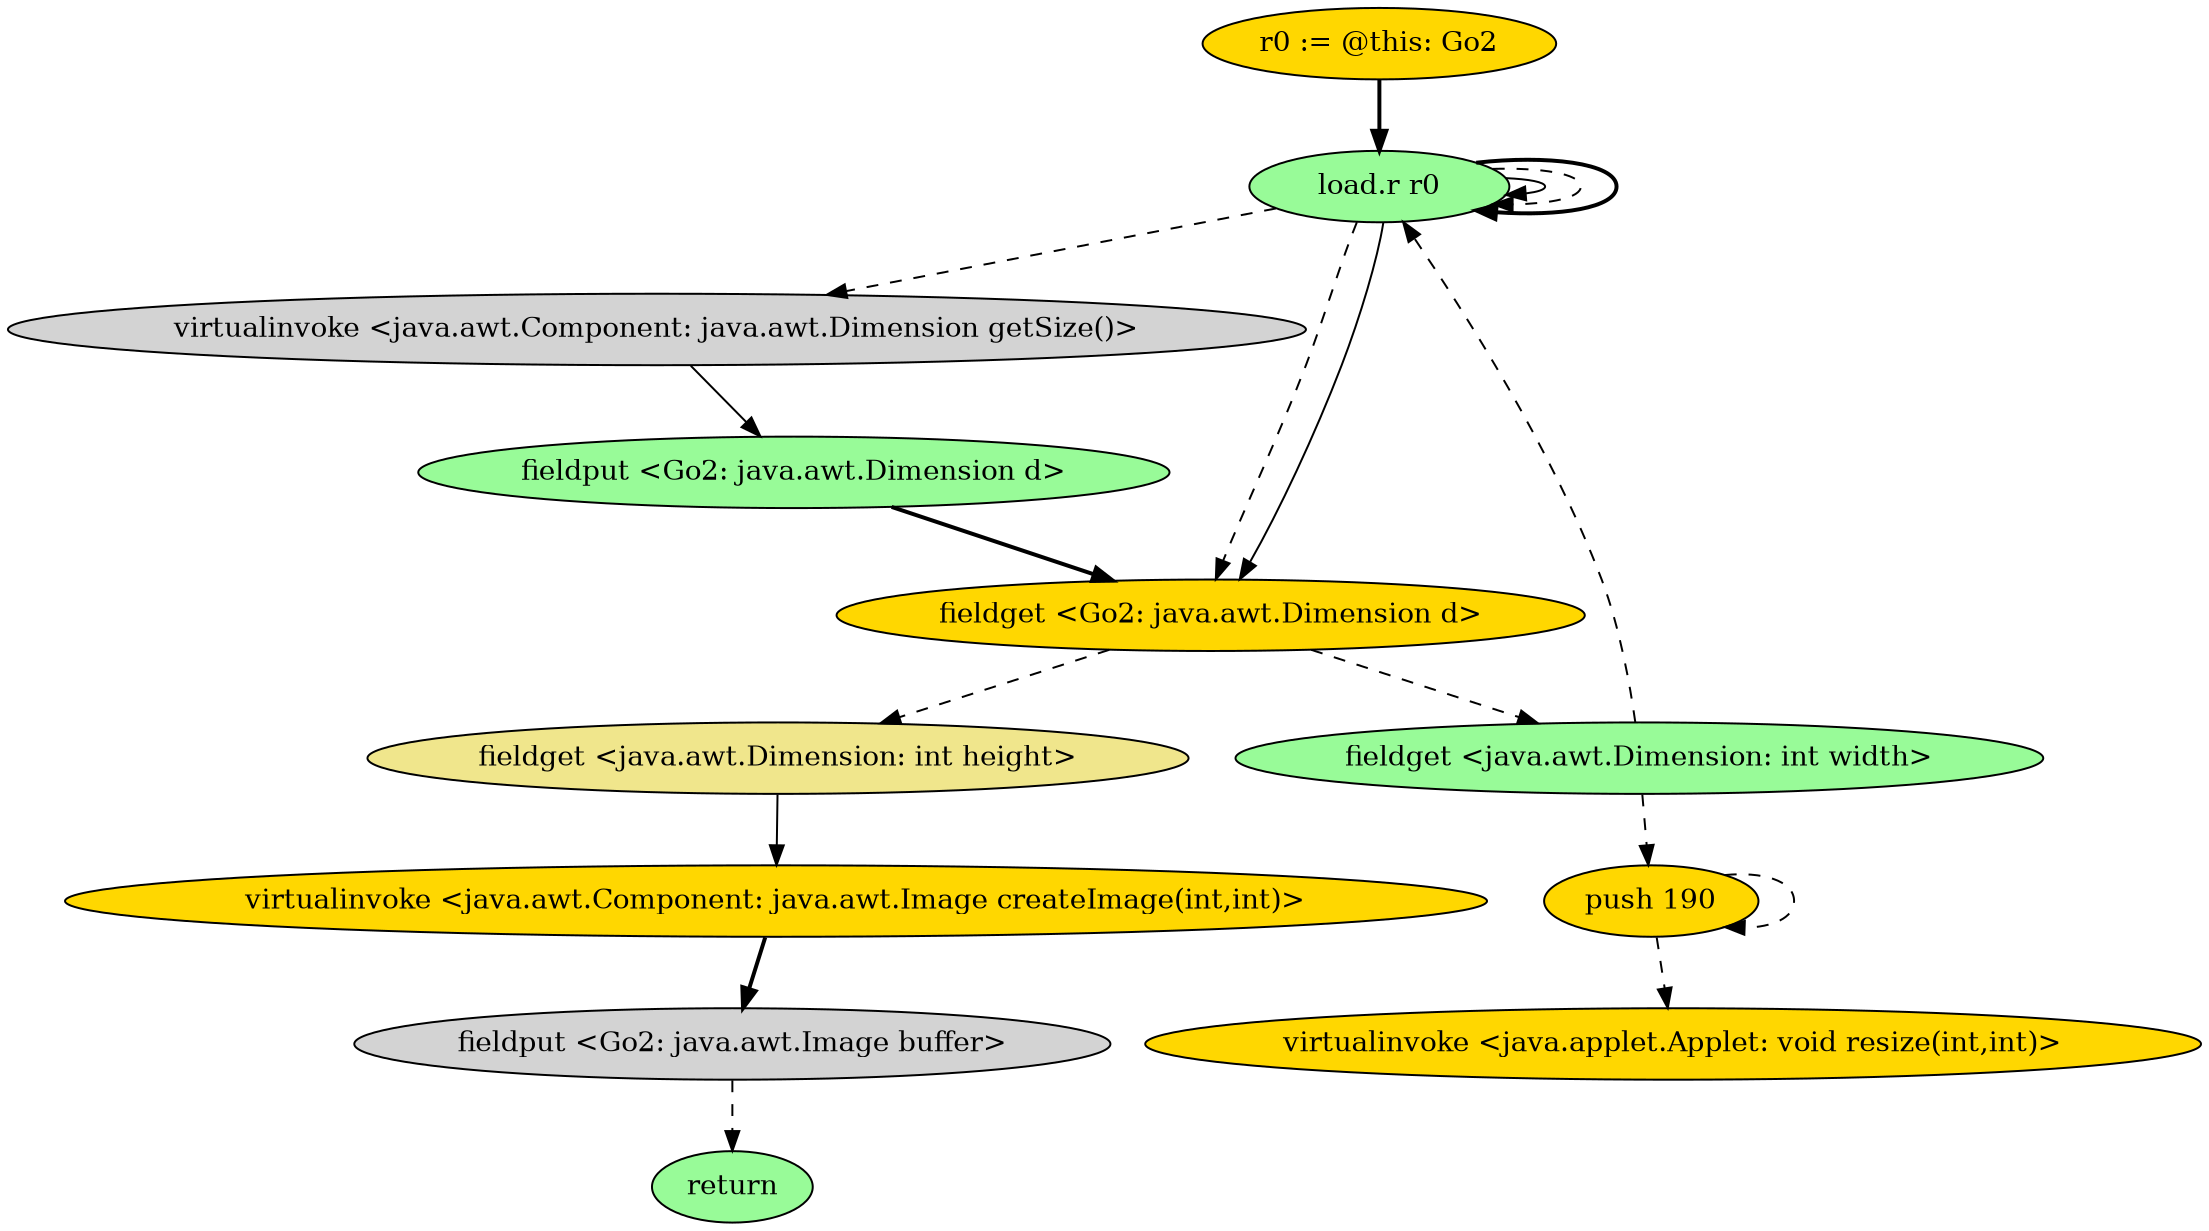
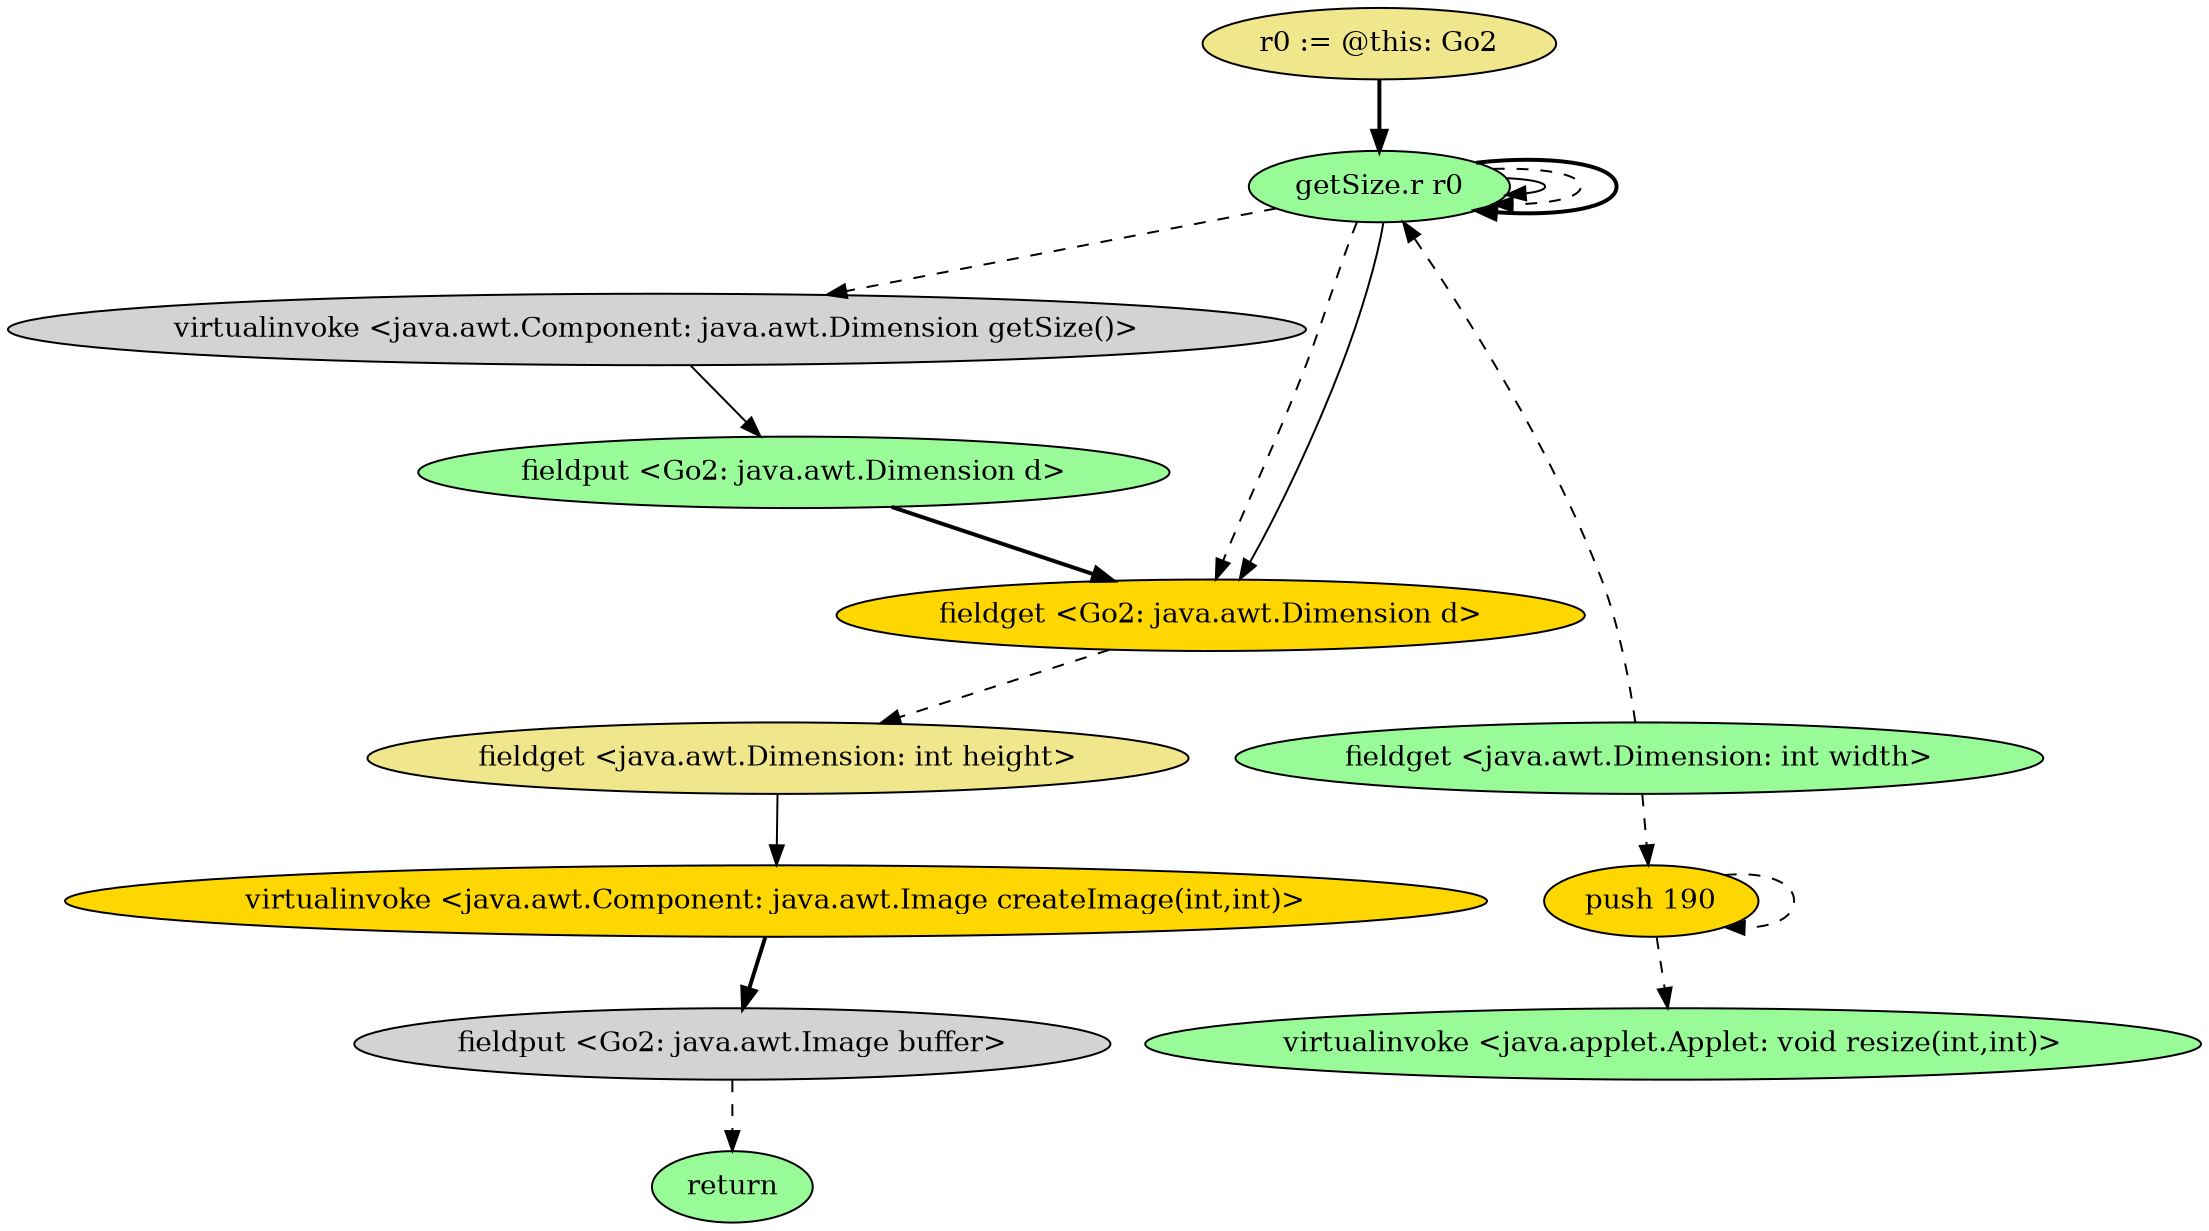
(1379, 44) -> (1379, 44)
(1379, 187) -> (1379, 187)
(1415, 683) -> none
(1673, 1044) -> (1673, 1044)
